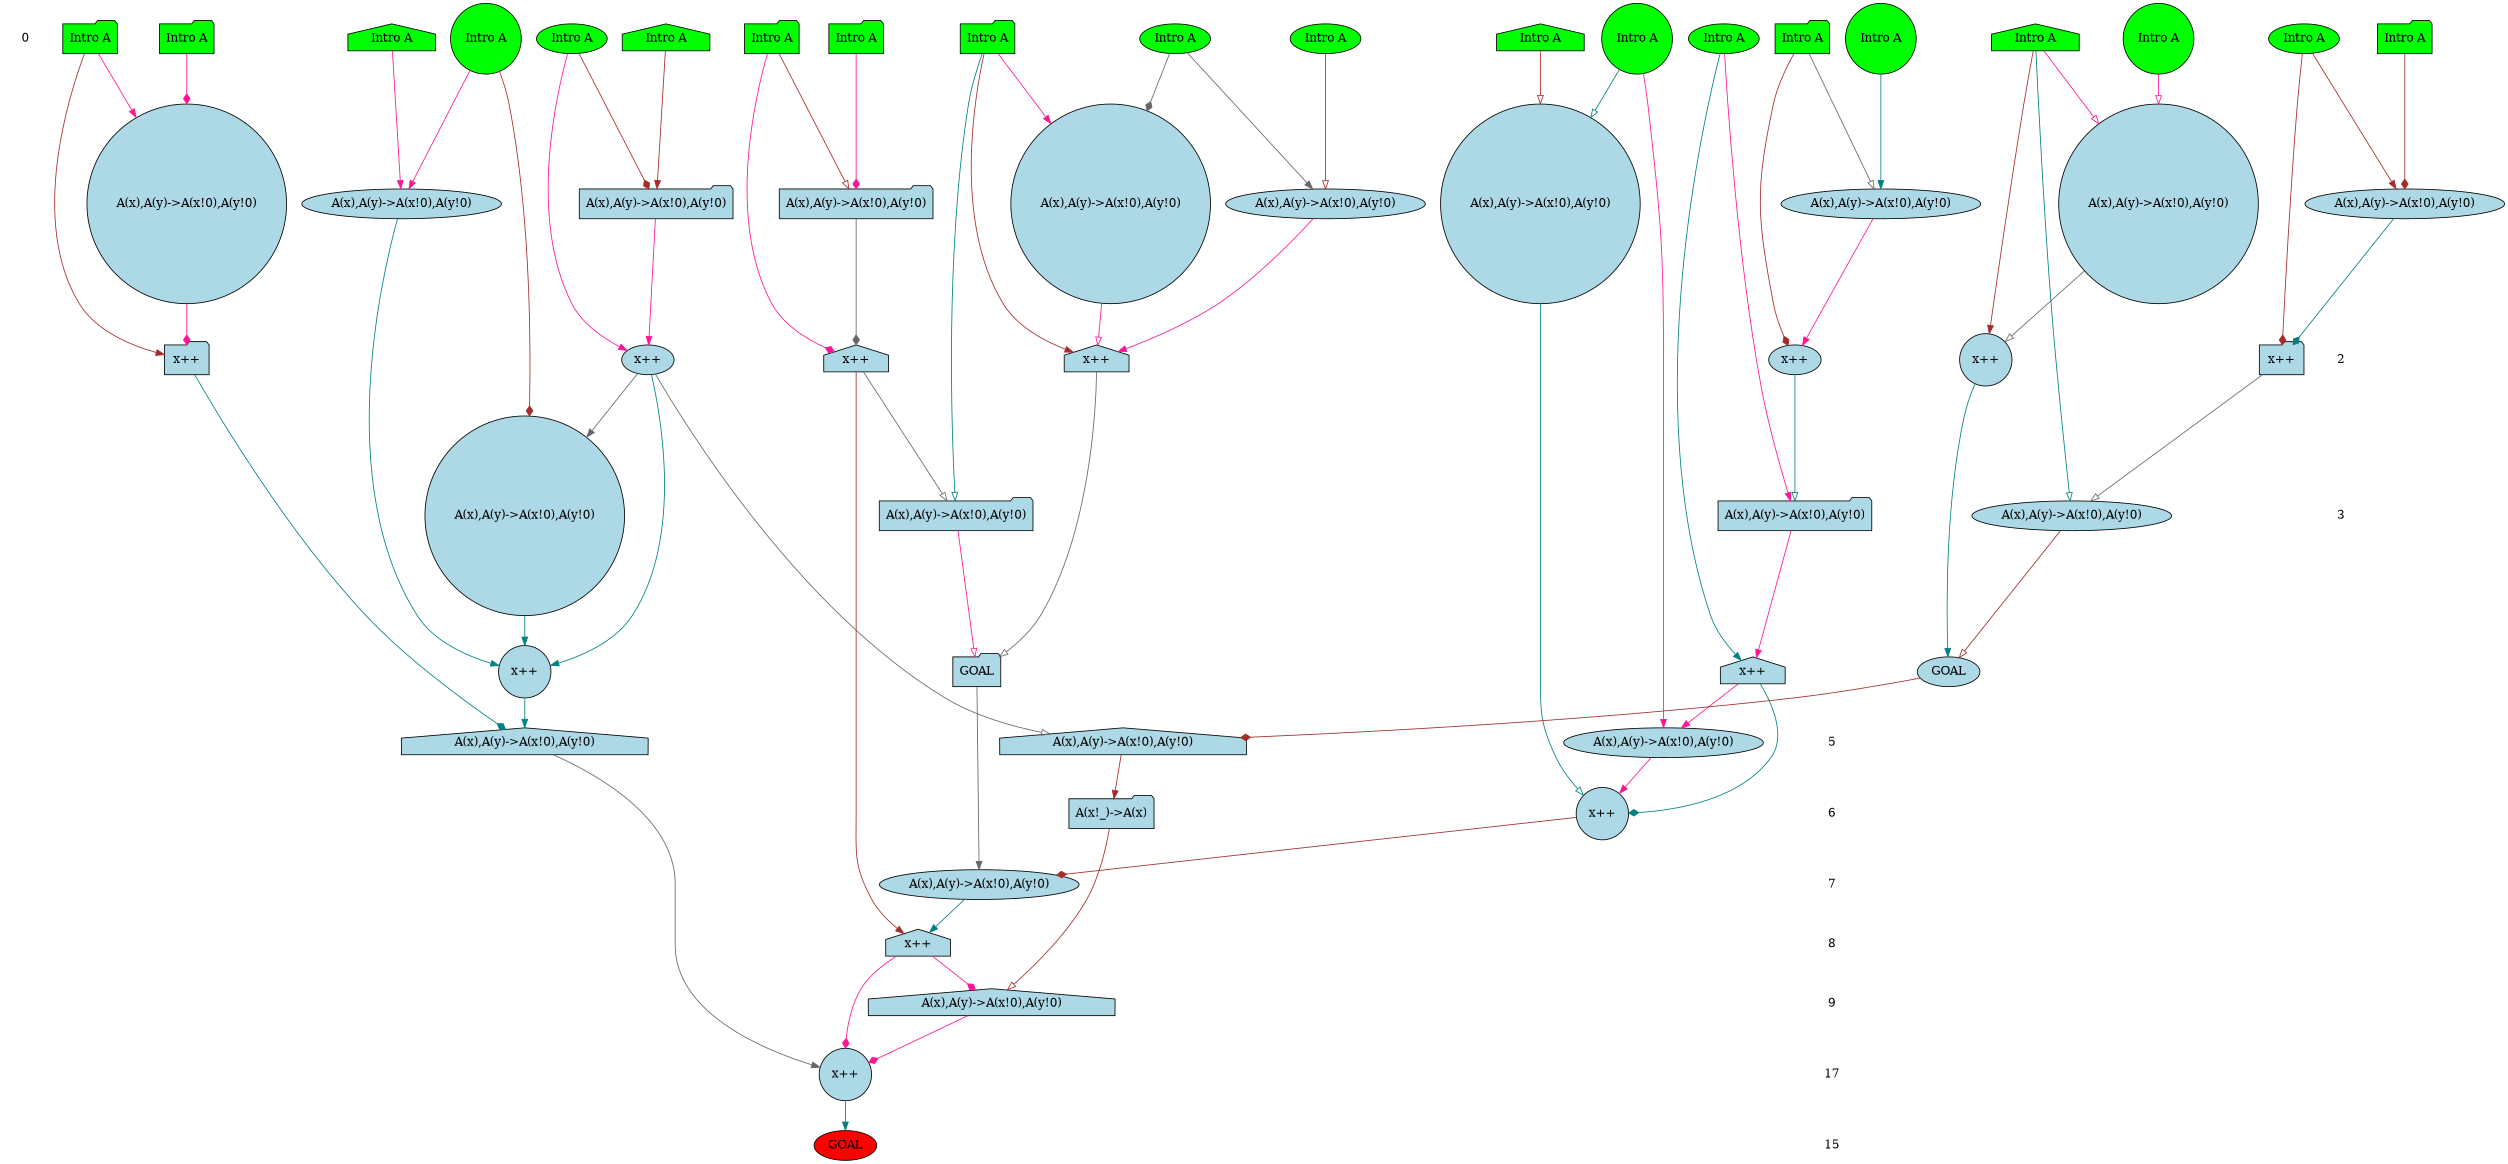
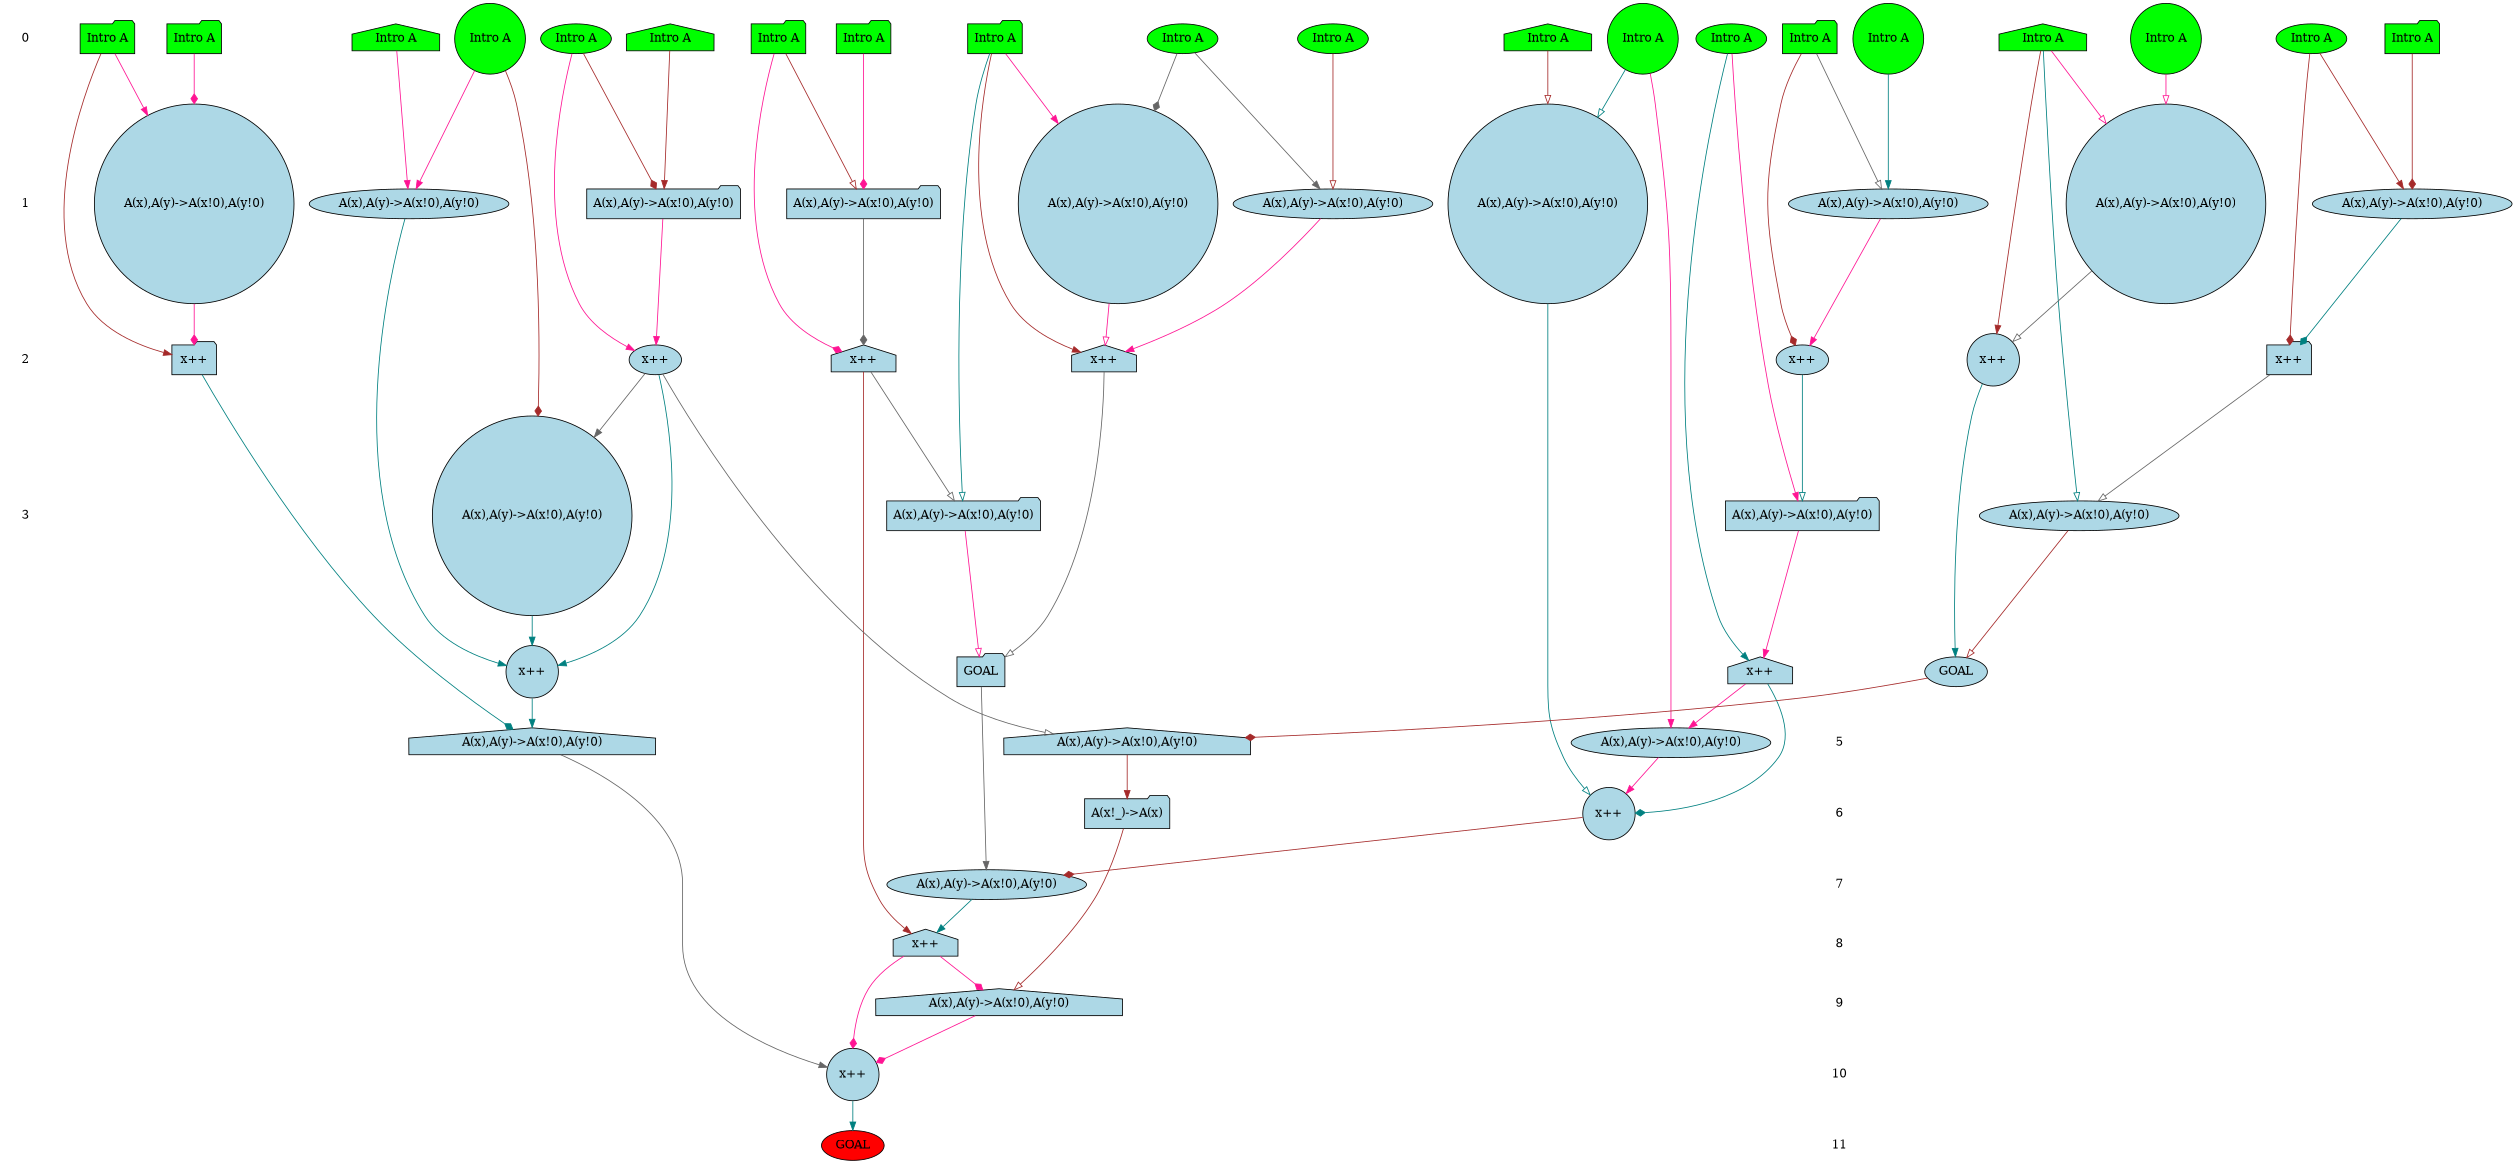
none -> (26, 204)
(1832, 1075) -> (1840, 1075)
(1832, 1145) -> (1840, 1145)
